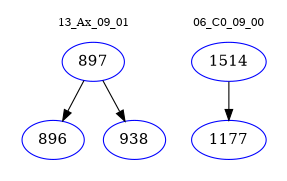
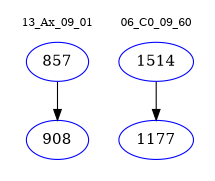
(229, 23) -> (156, 23)
(93, 62) -> (57, 62)
(53, 140) -> none
(135, 140) -> (57, 140)
